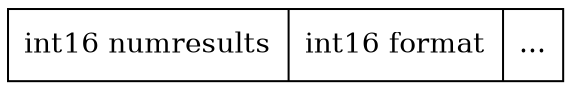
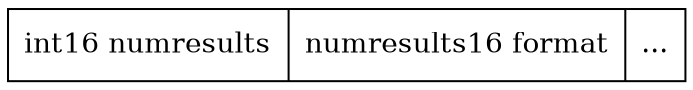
(396, 44) -> (457, 44)
